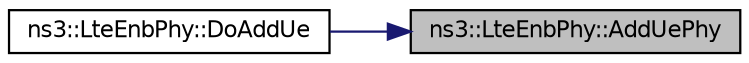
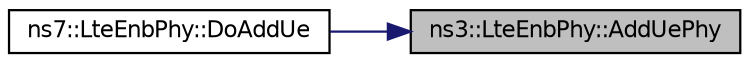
(169, 32) -> (169, 32)
